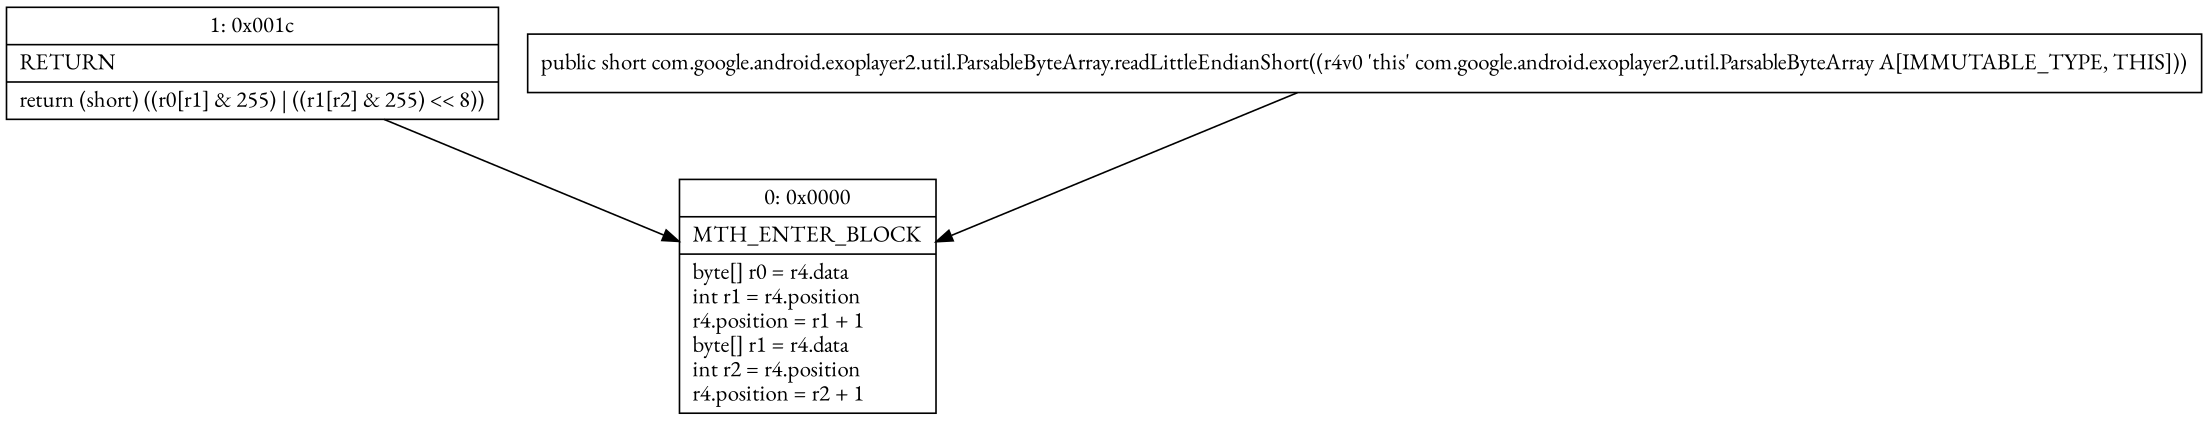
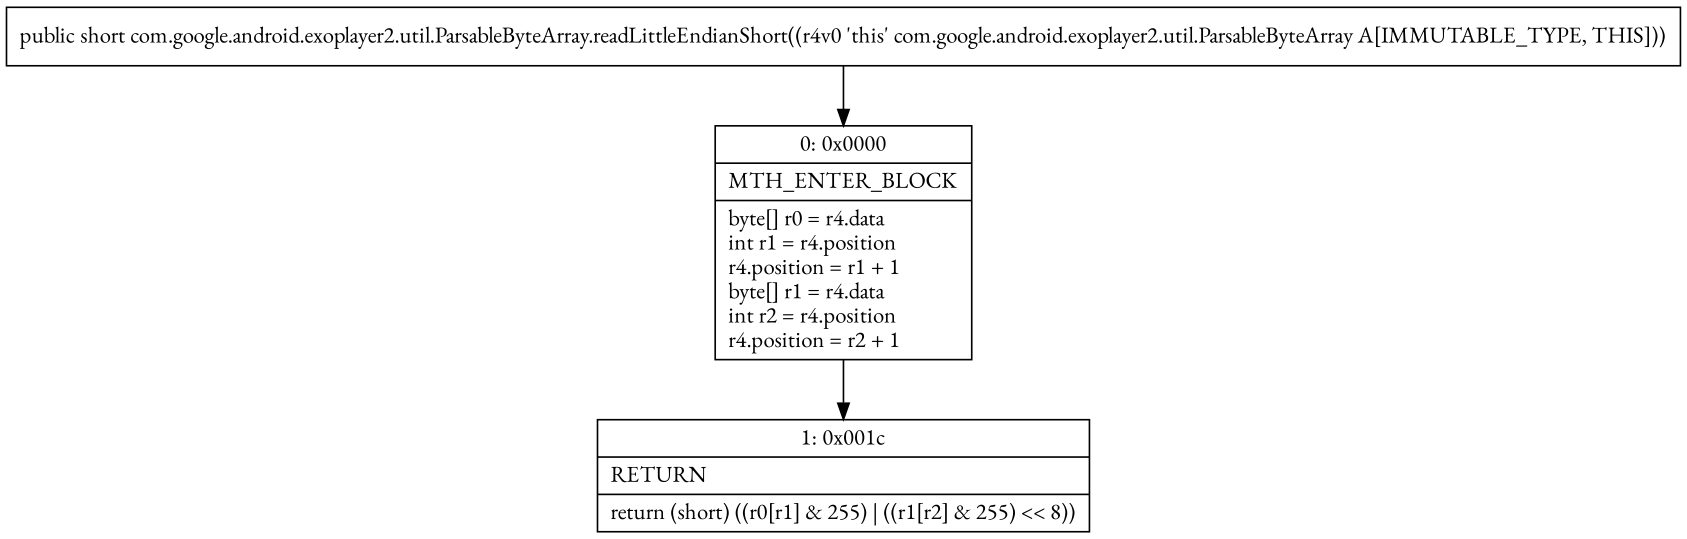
(524, 177) -> (843, 381)
